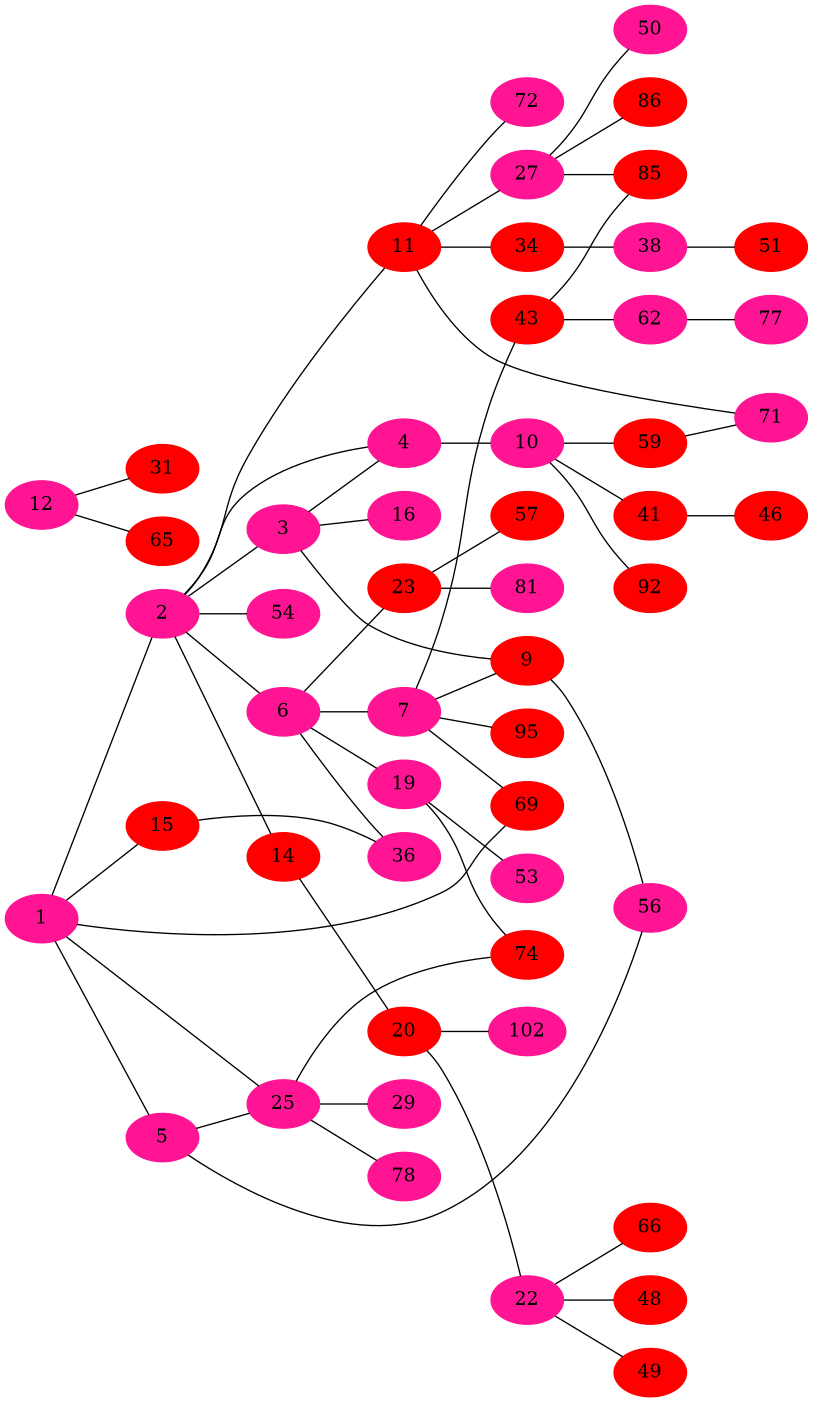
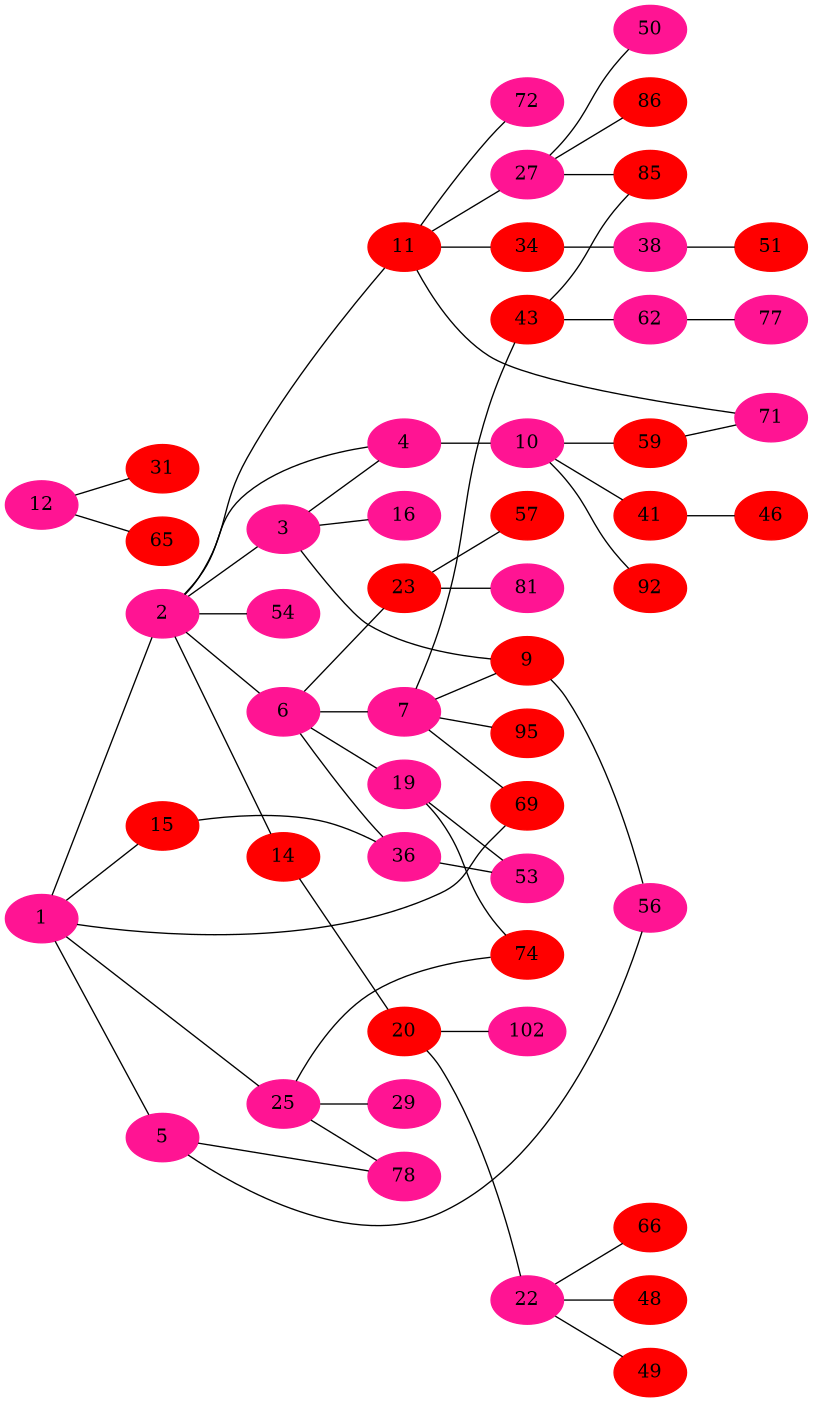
none -> (455, 866)
(223, 1121) -> (283, 1157)
